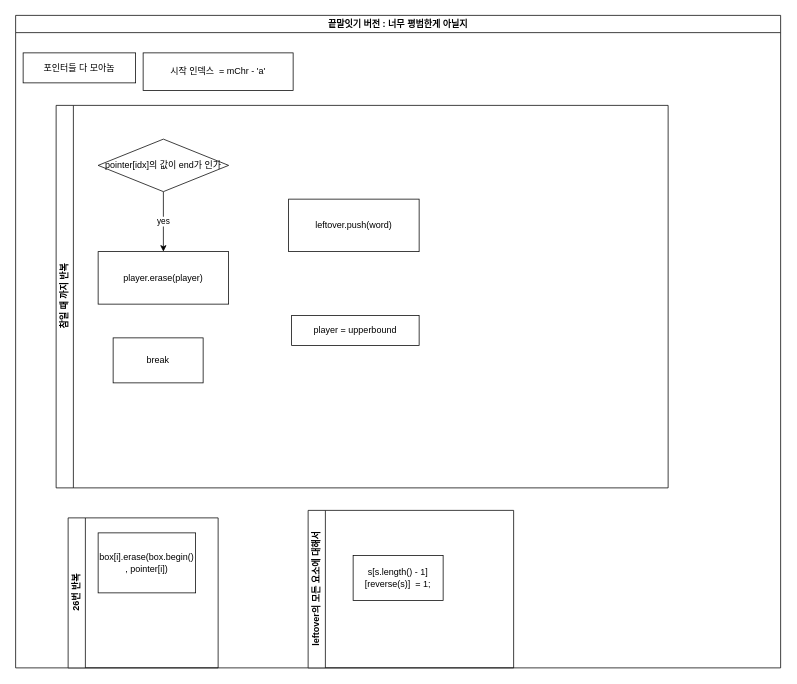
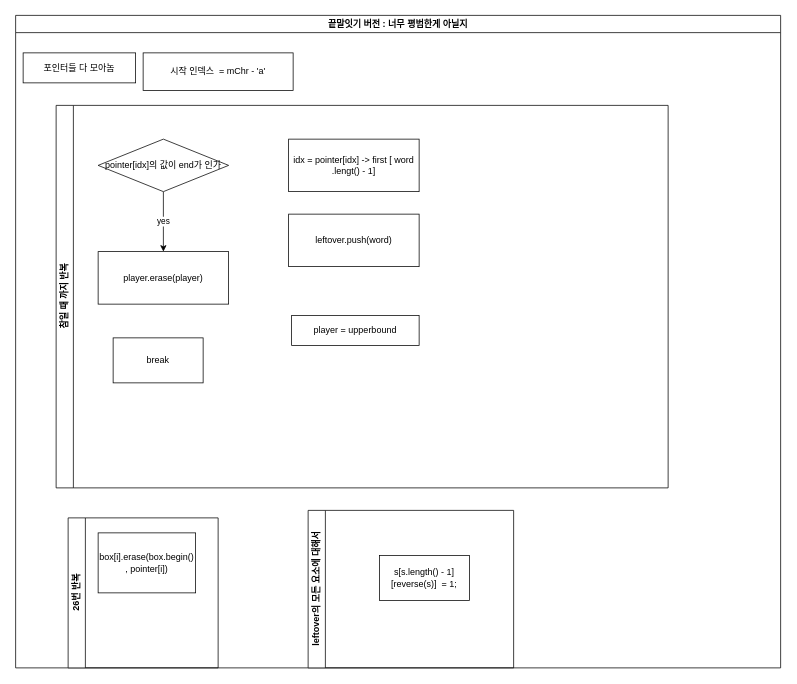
none -> (354, 165)
(354, 225) -> (354, 240)
(398, 578) -> (424, 578)
